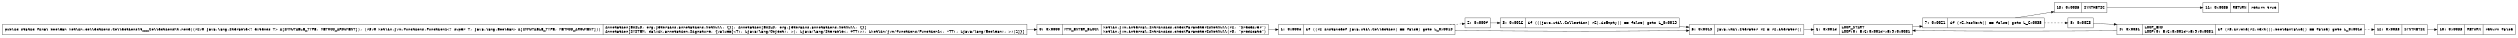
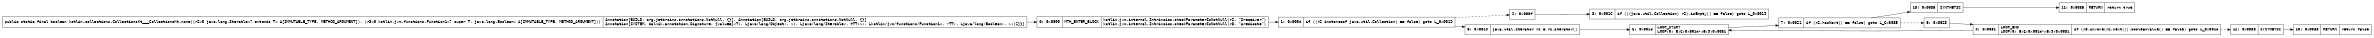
(1683, 27) -> none
